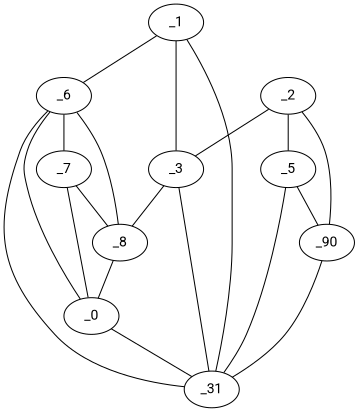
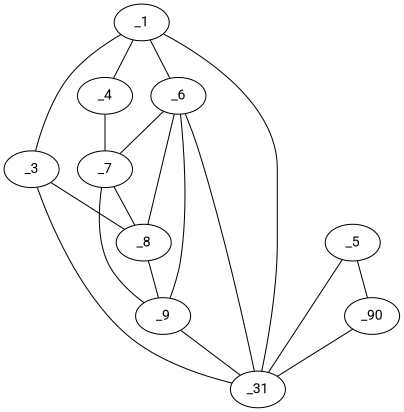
none -> (105, 96)
(288, 96) -> none
(91, 316) -> (163, 316)
